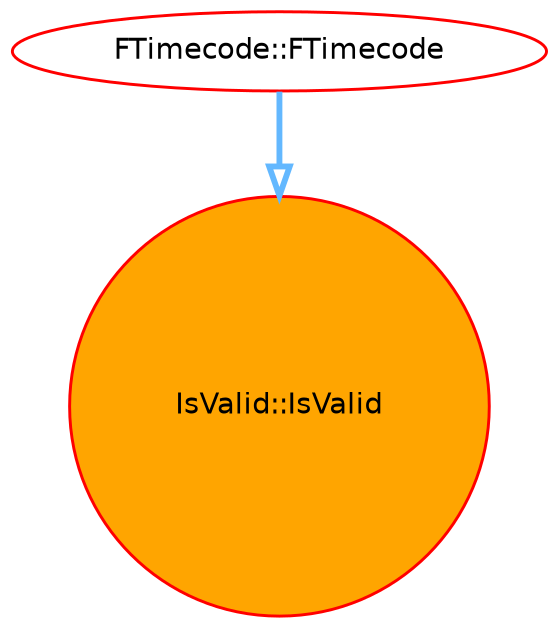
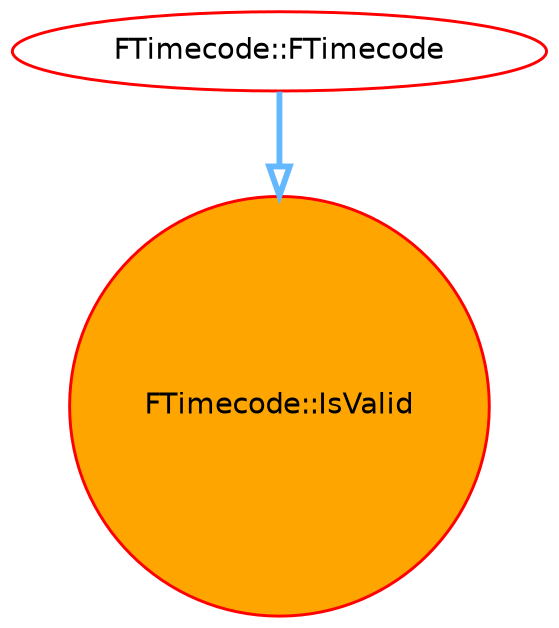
(279, 406) -> (279, 406)
